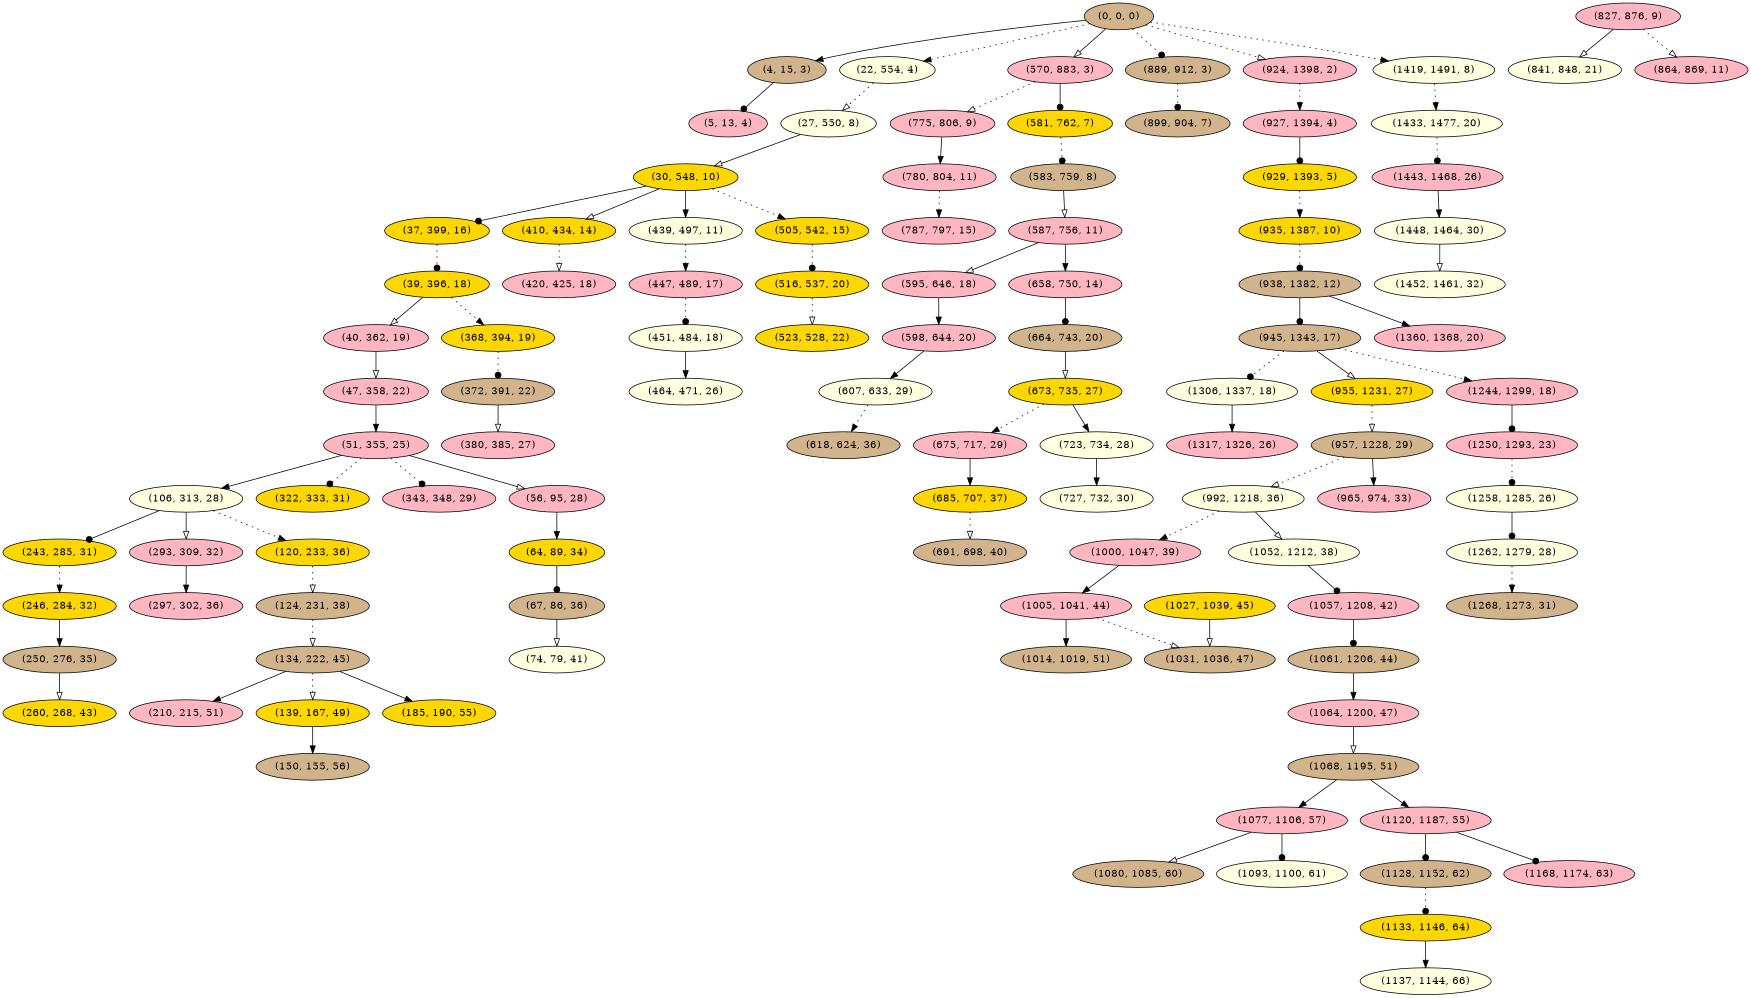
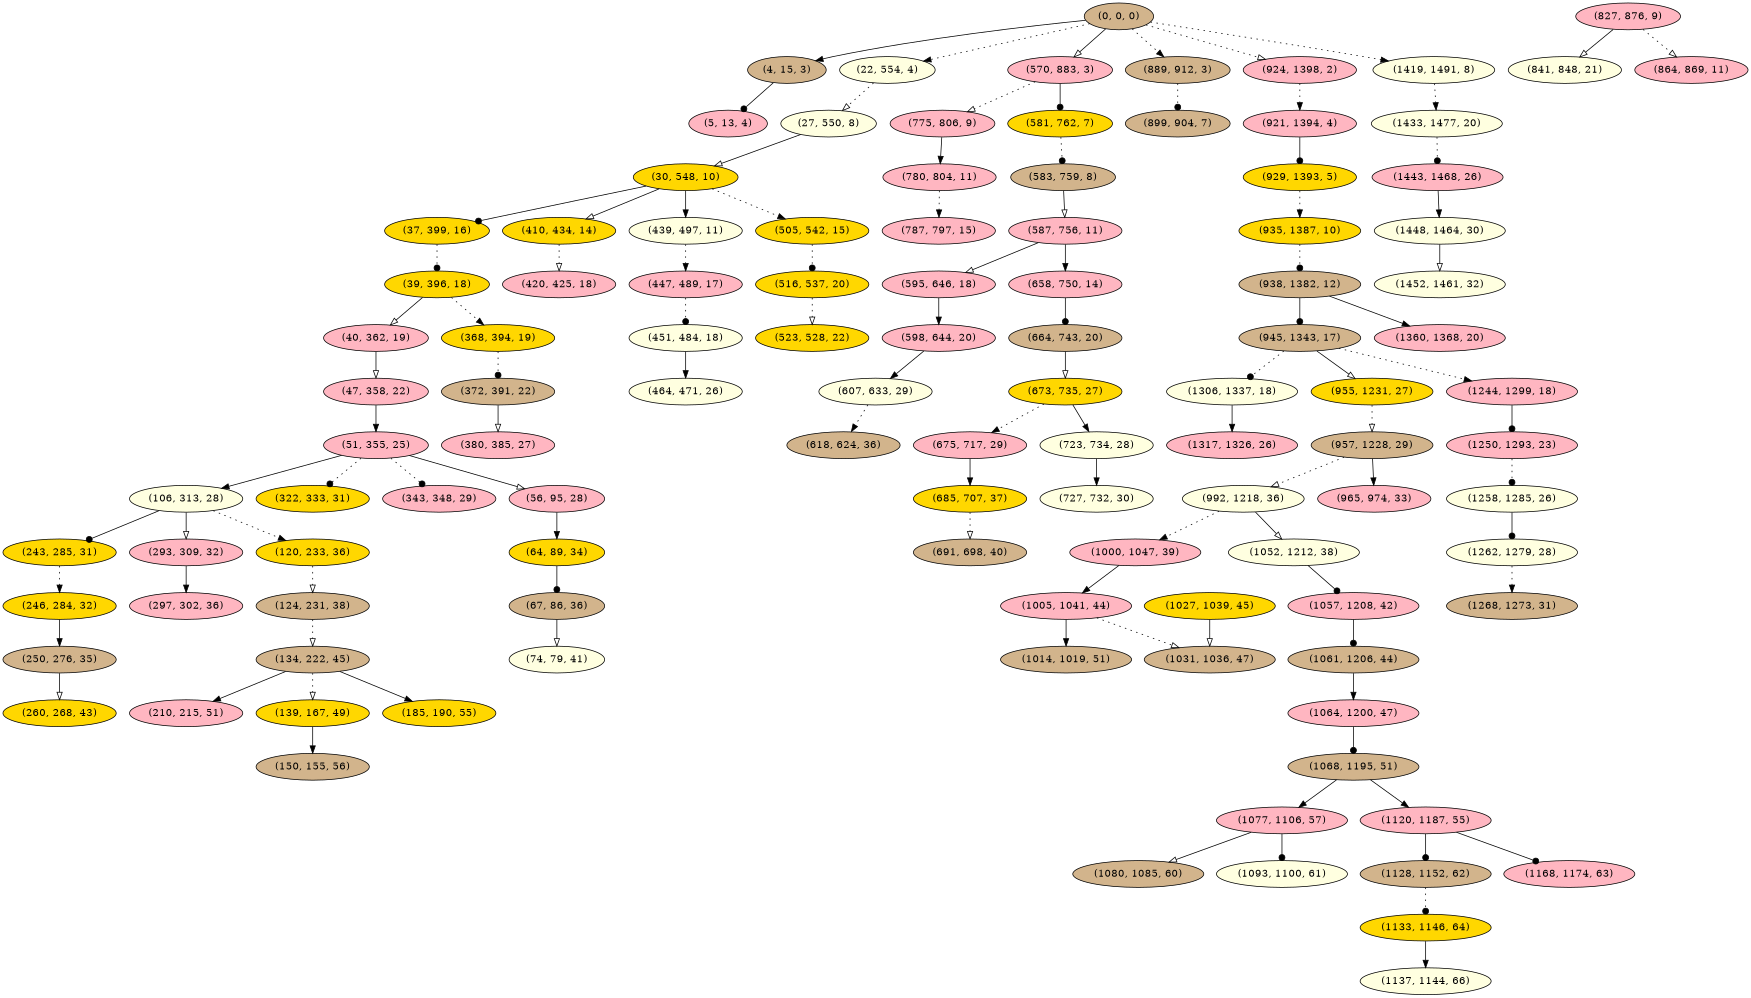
(1146, 41) -> (1145, 40)
(1300, 124) -> (1300, 124)
(1353, 736) -> (1353, 737)
